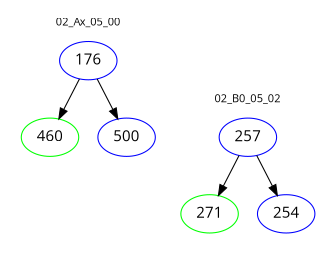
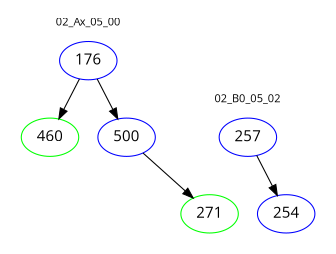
(231, 171) -> (164, 172)
